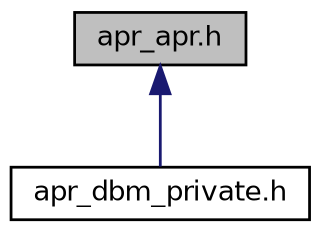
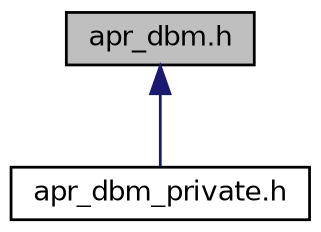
(160, 39) -> (160, 39)
